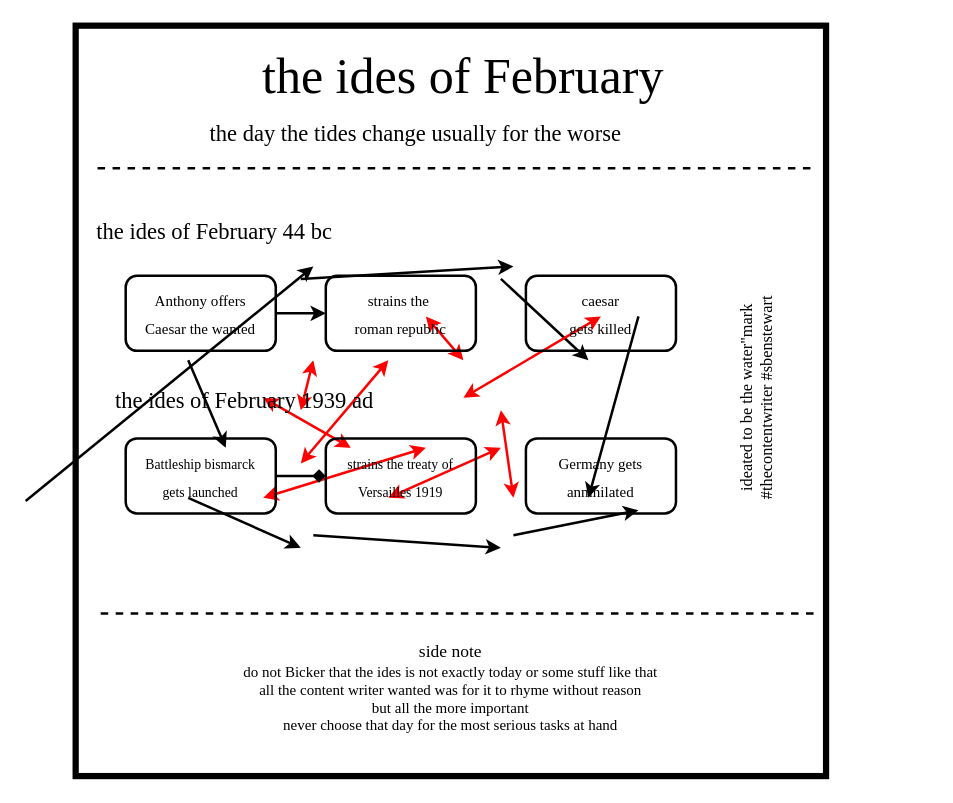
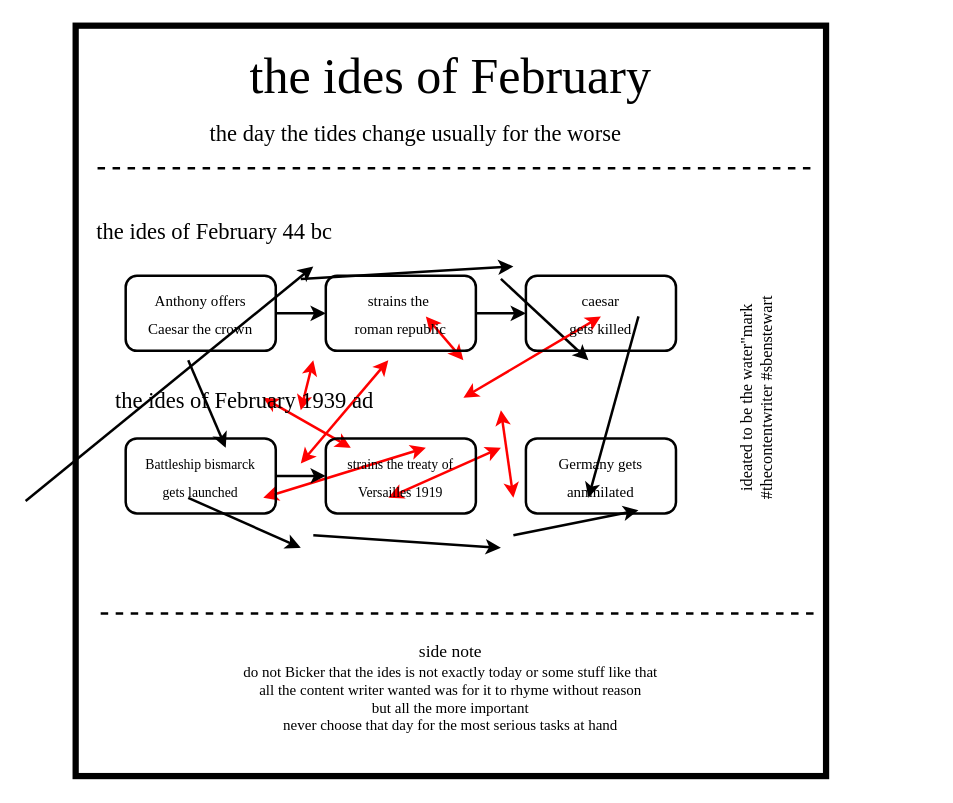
(463, 76) -> (451, 76)
(201, 313) -> (201, 313)
none -> (495, 313)
(312, 476) -> (313, 476)
